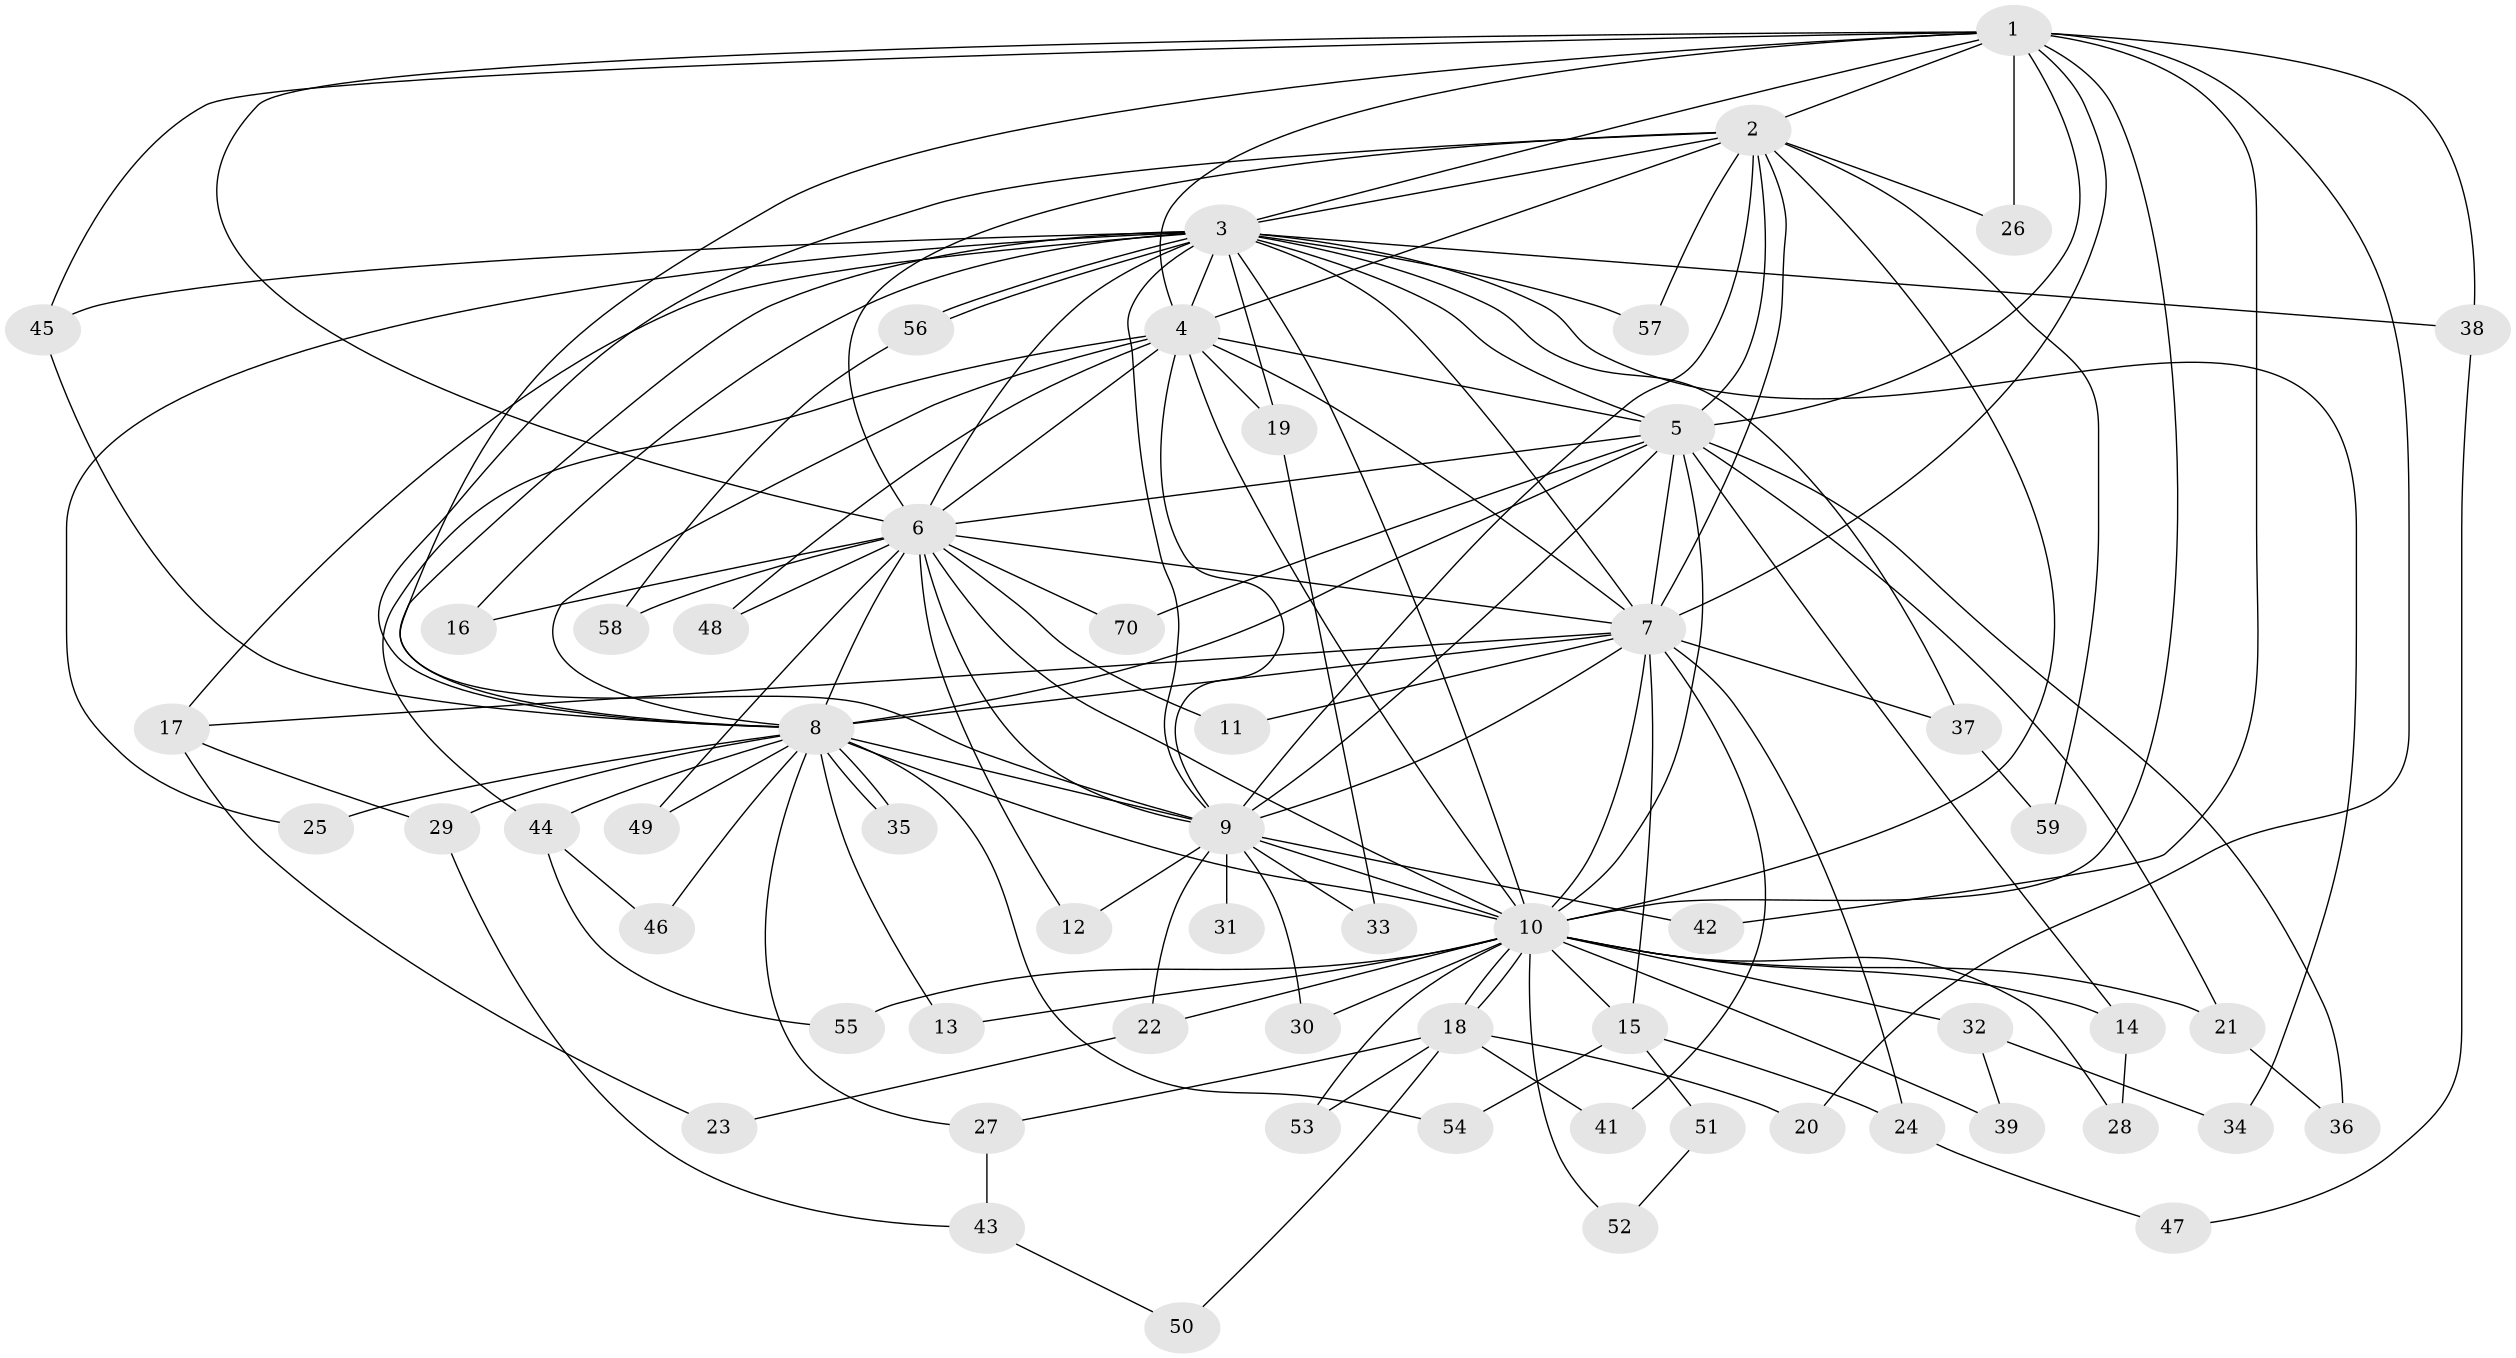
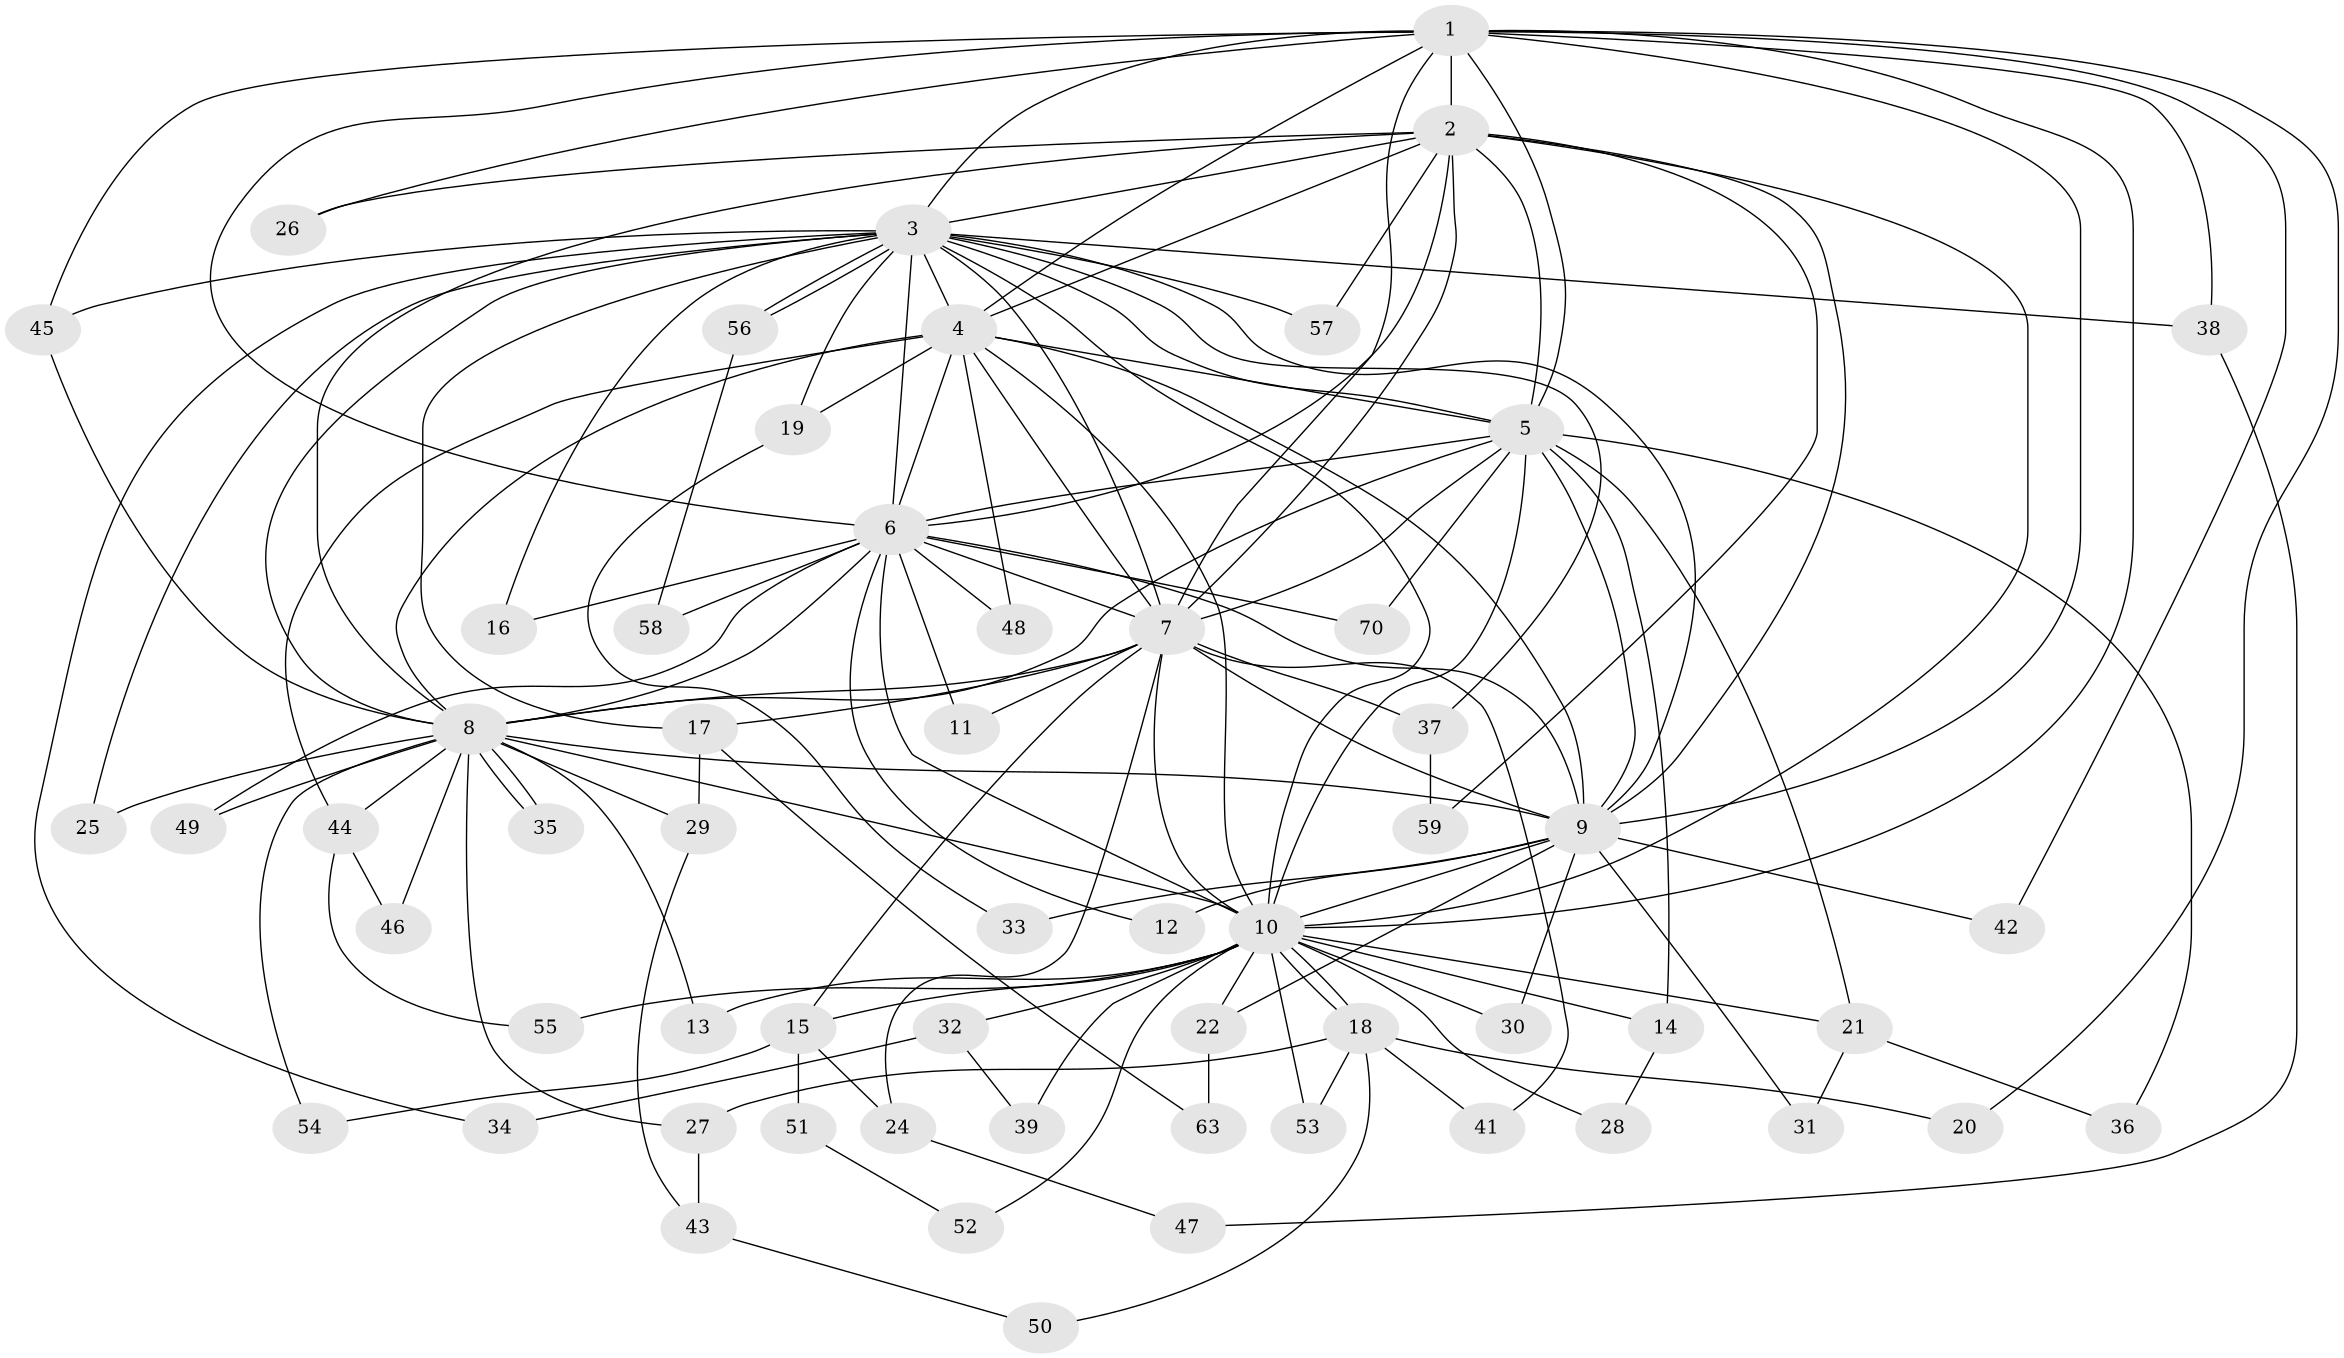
none -> (1830, 1078)
(719, 1128) -> (1209, 1128)
